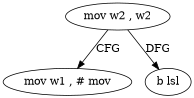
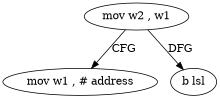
(118, 17) -> (137, 17)
(67, 82) -> (80, 82)
